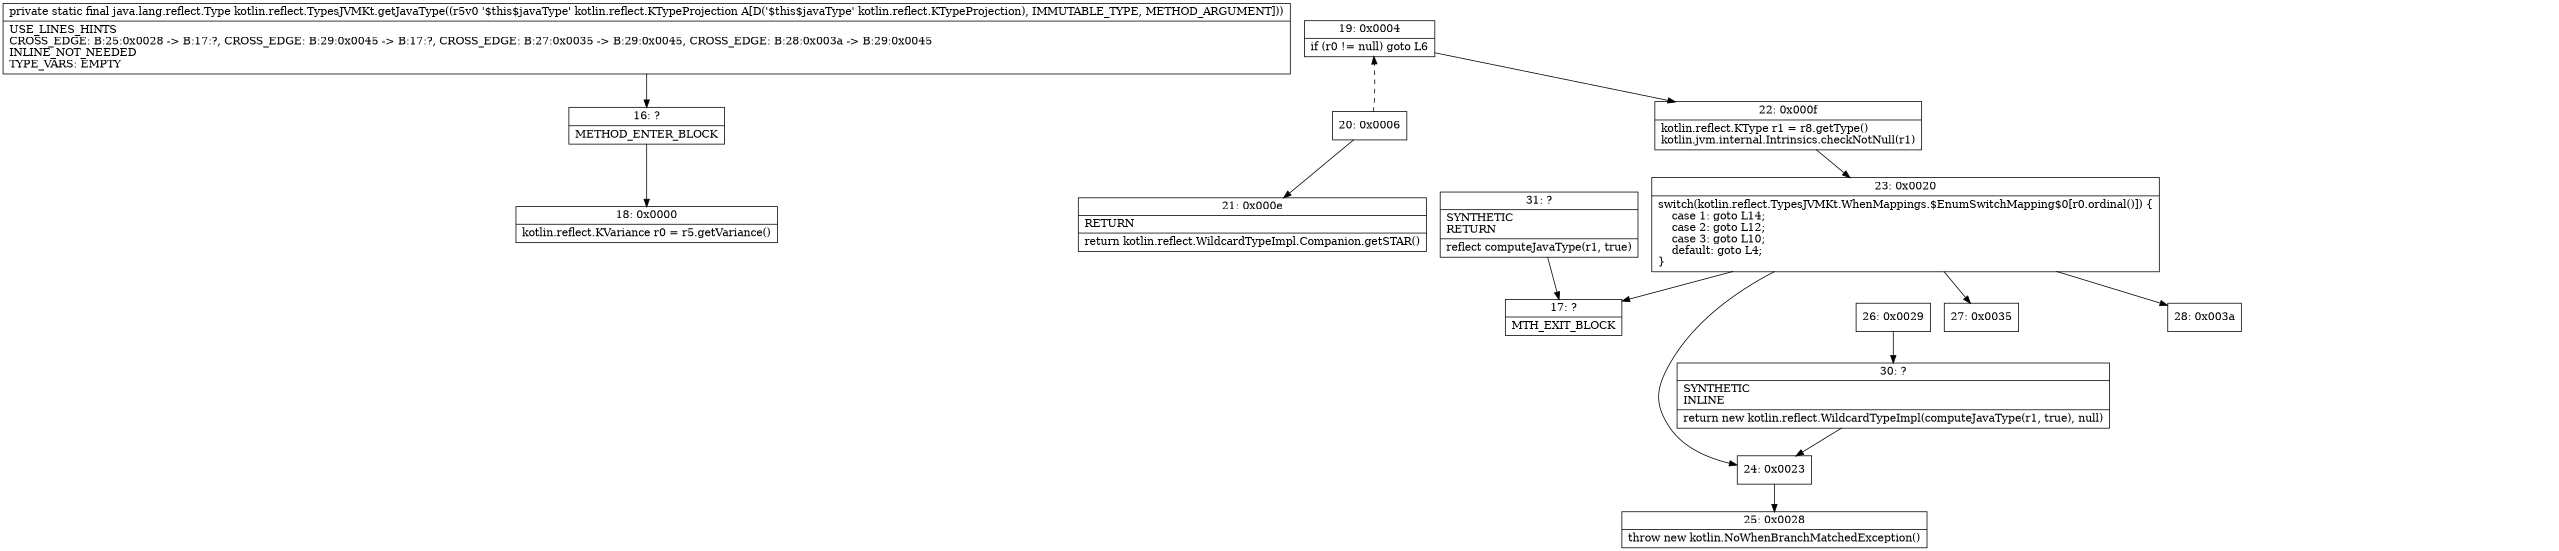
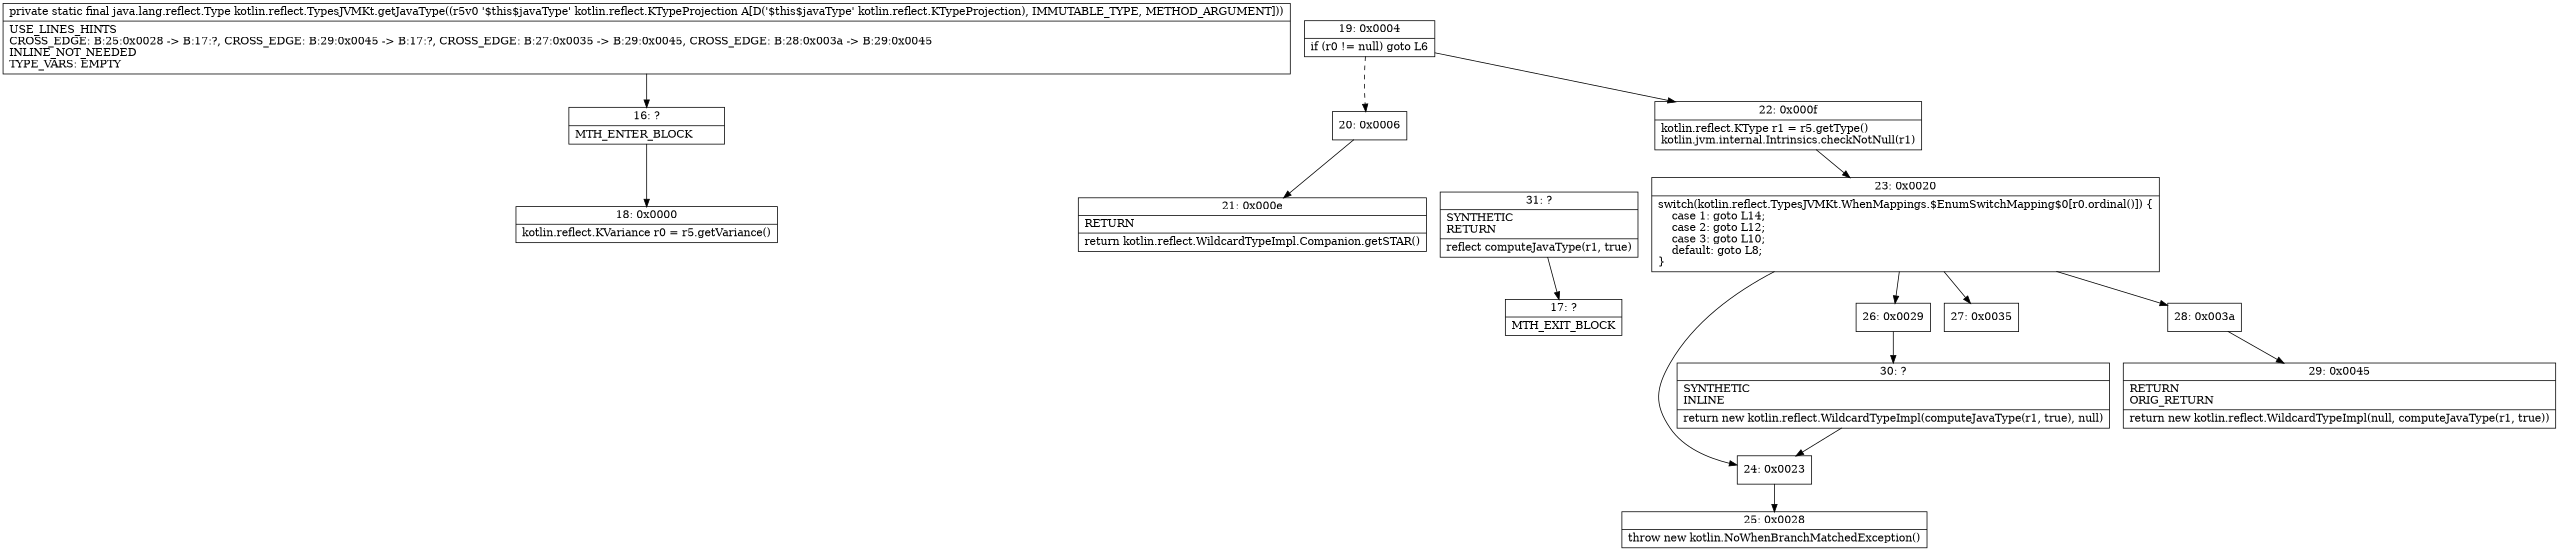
(1375, 88) -> (1364, 80)
(1765, 129) -> (1765, 129)
(647, 135) -> (634, 135)
(1710, 251) -> (1710, 251)
(1681, 285) -> (1898, 284)
none -> (2339, 396)
